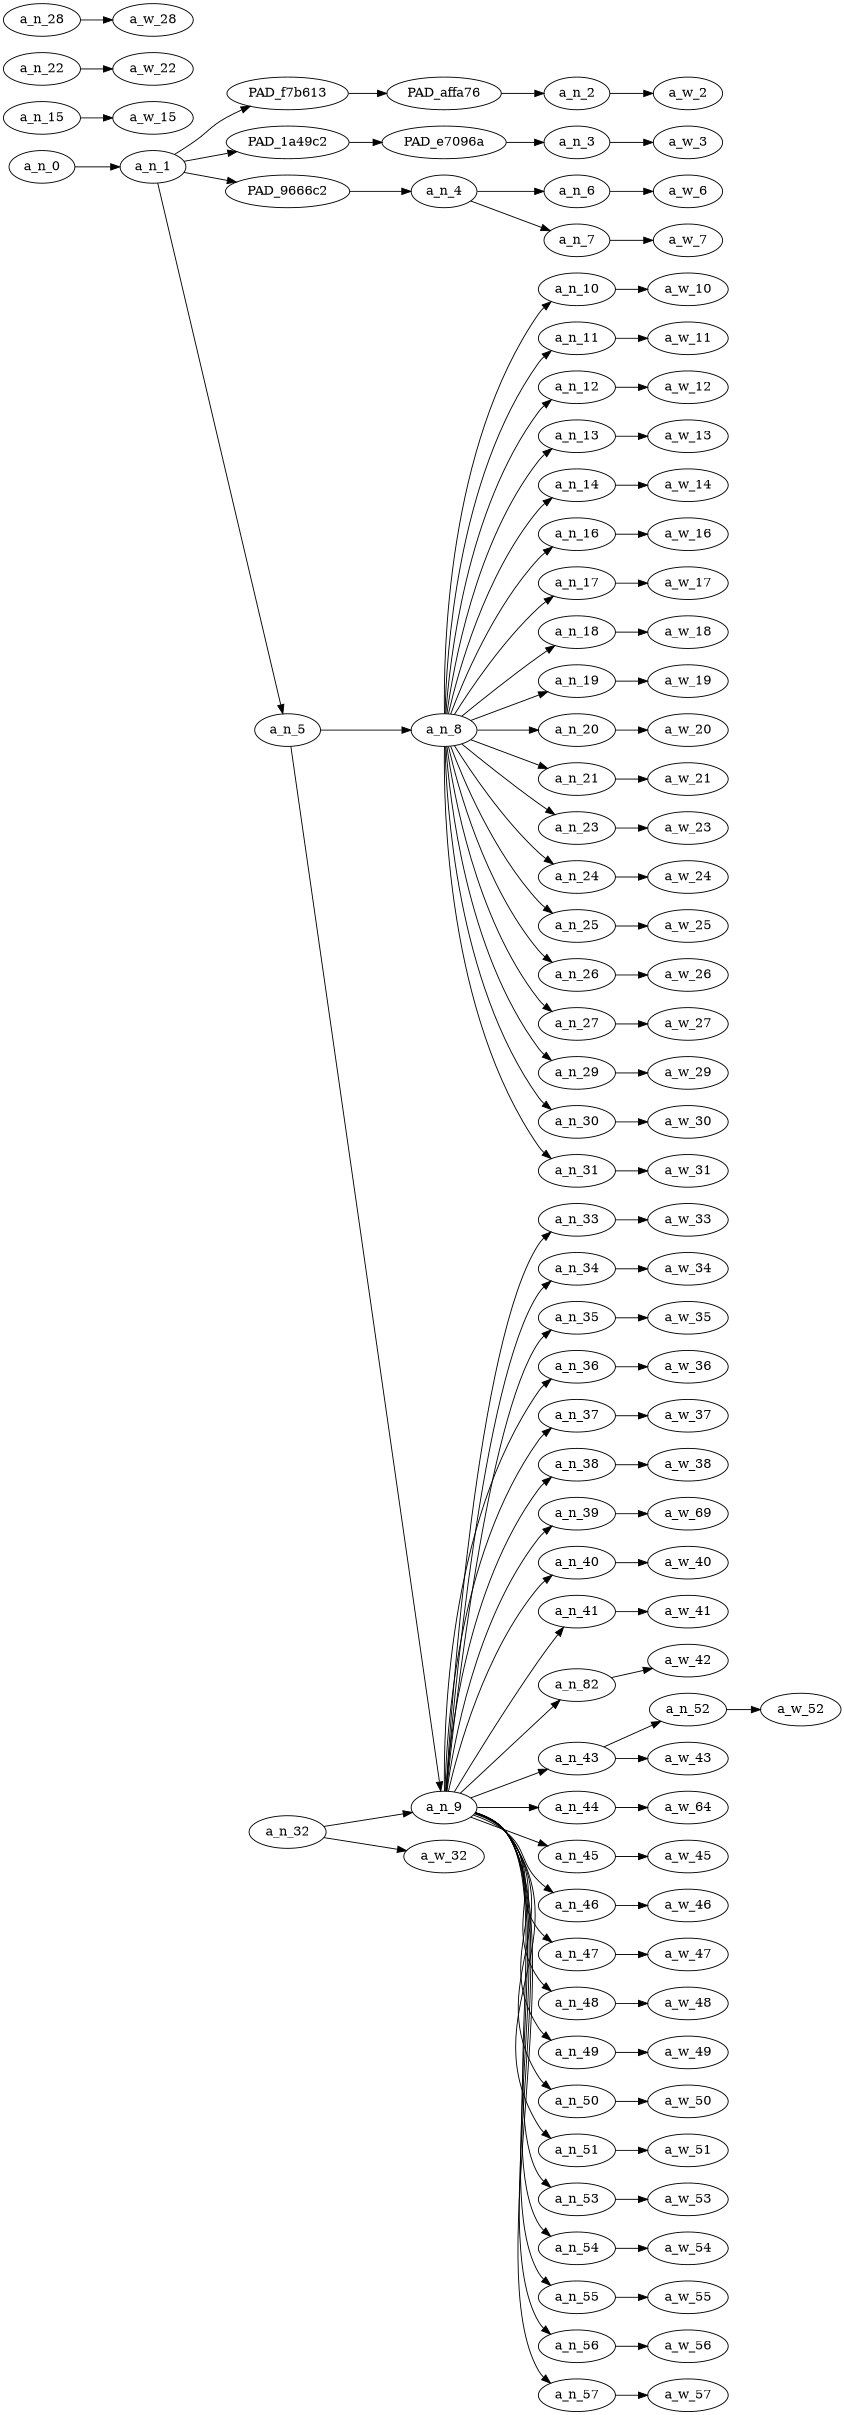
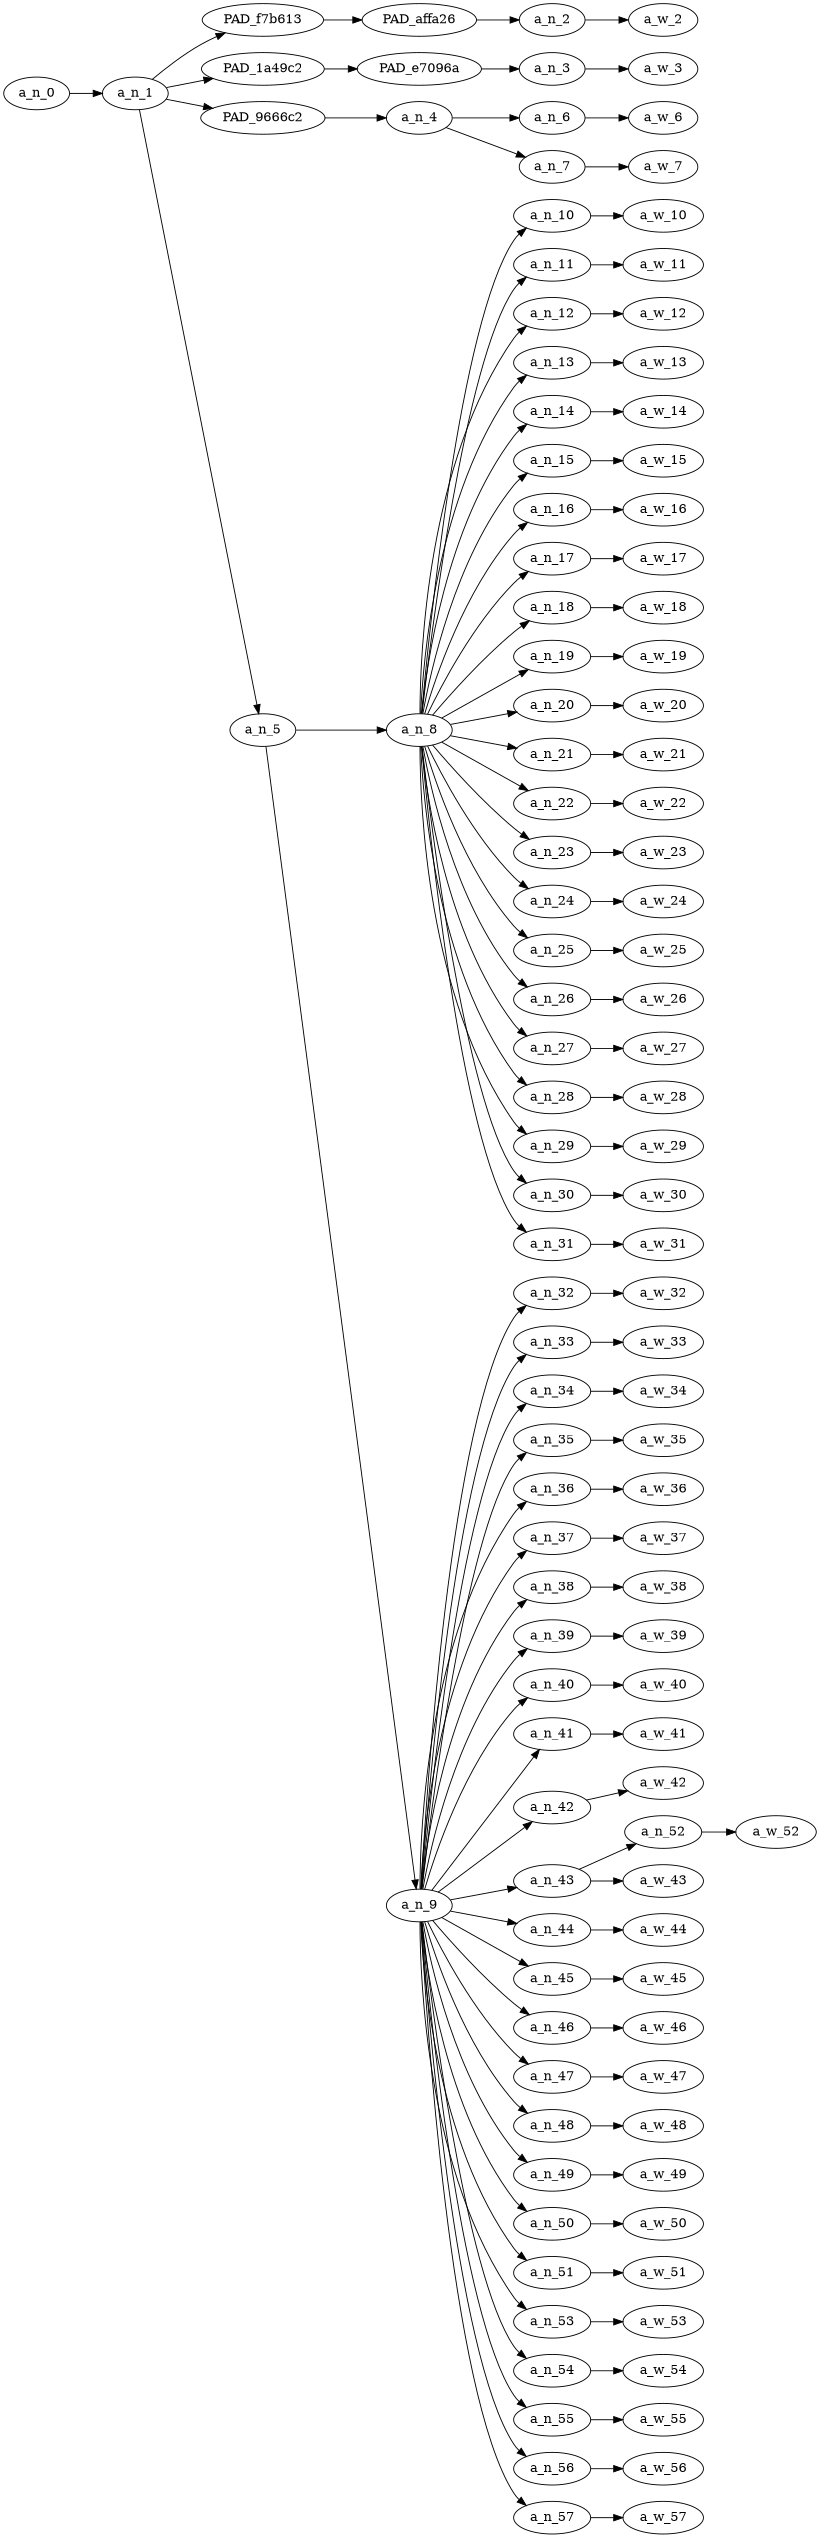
(444, 93) -> (419, 20)
none -> (457, 590)
none -> (481, 764)
none -> (459, 962)
(688, 1514) -> (663, 1636)
(577, 1685) -> (552, 1808)
(688, 1808) -> (663, 1930)
(364, 1820) -> (447, 1595)
